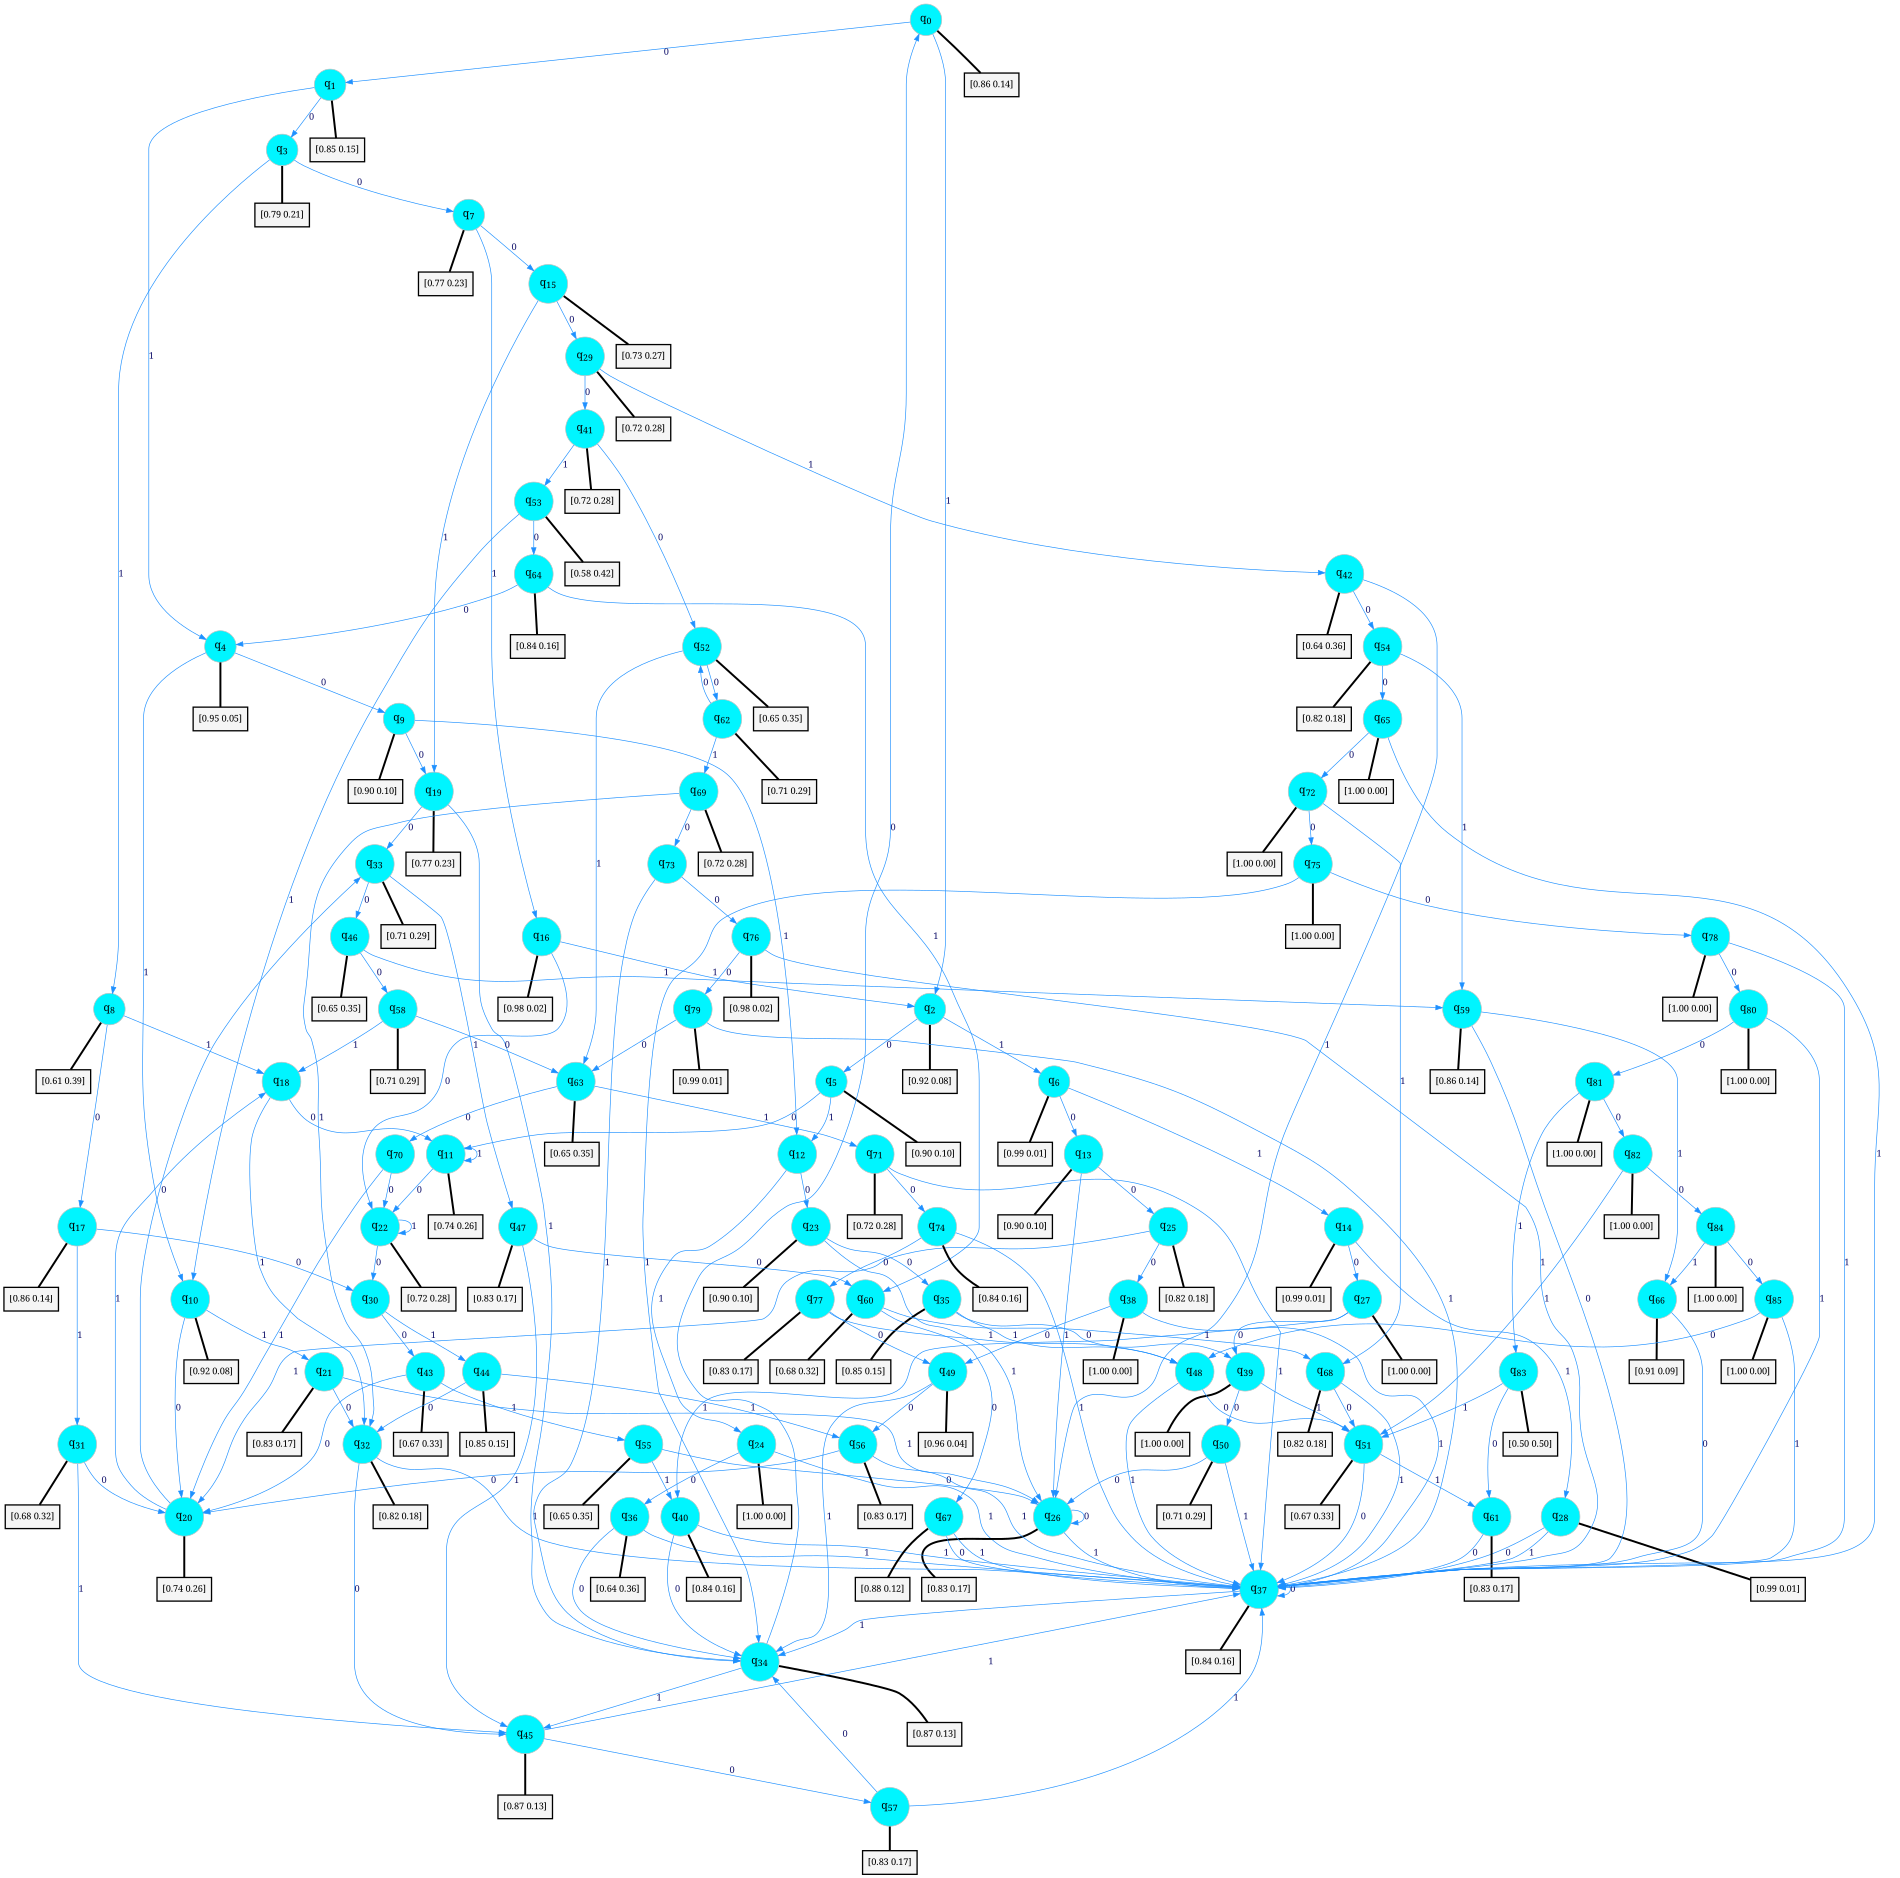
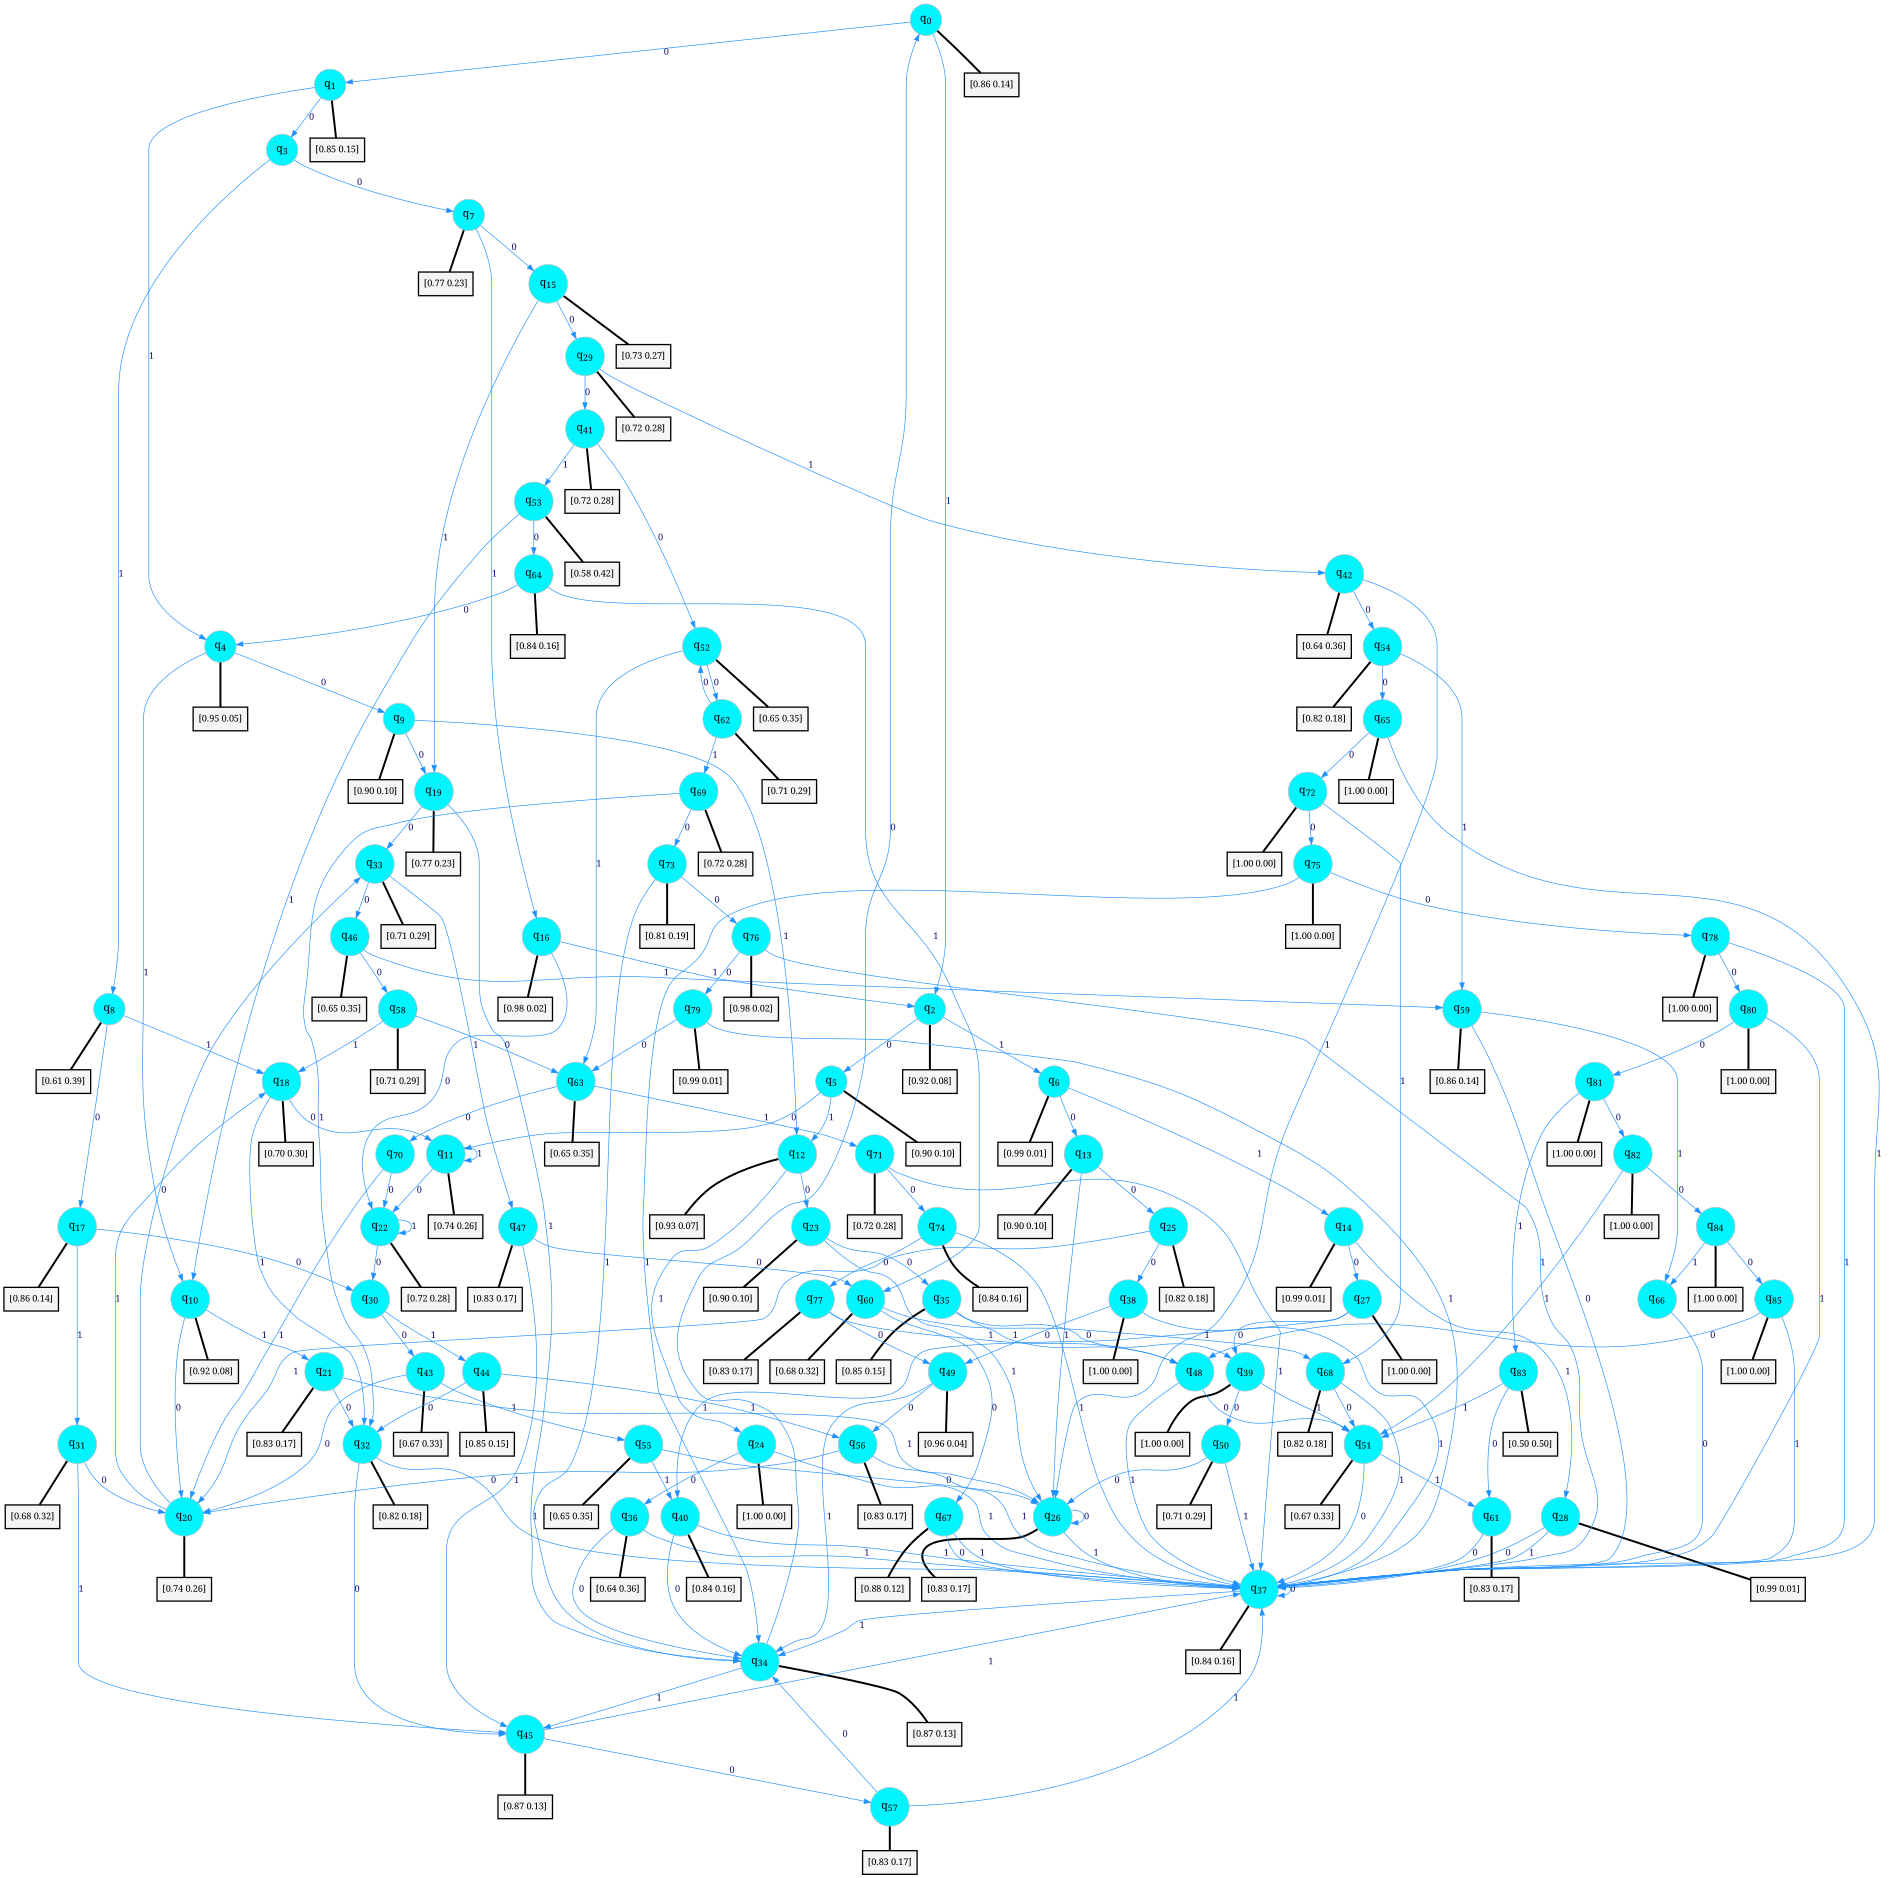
(282, 215) -> none
none -> (667, 937)
none -> (286, 1154)
none -> (677, 1227)
(1656, 1372) -> none
